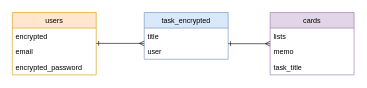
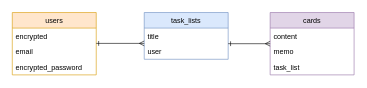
(186, 20) -> (186, 20)
(282, 36) -> (288, 36)
(292, 67) -> (290, 67)
